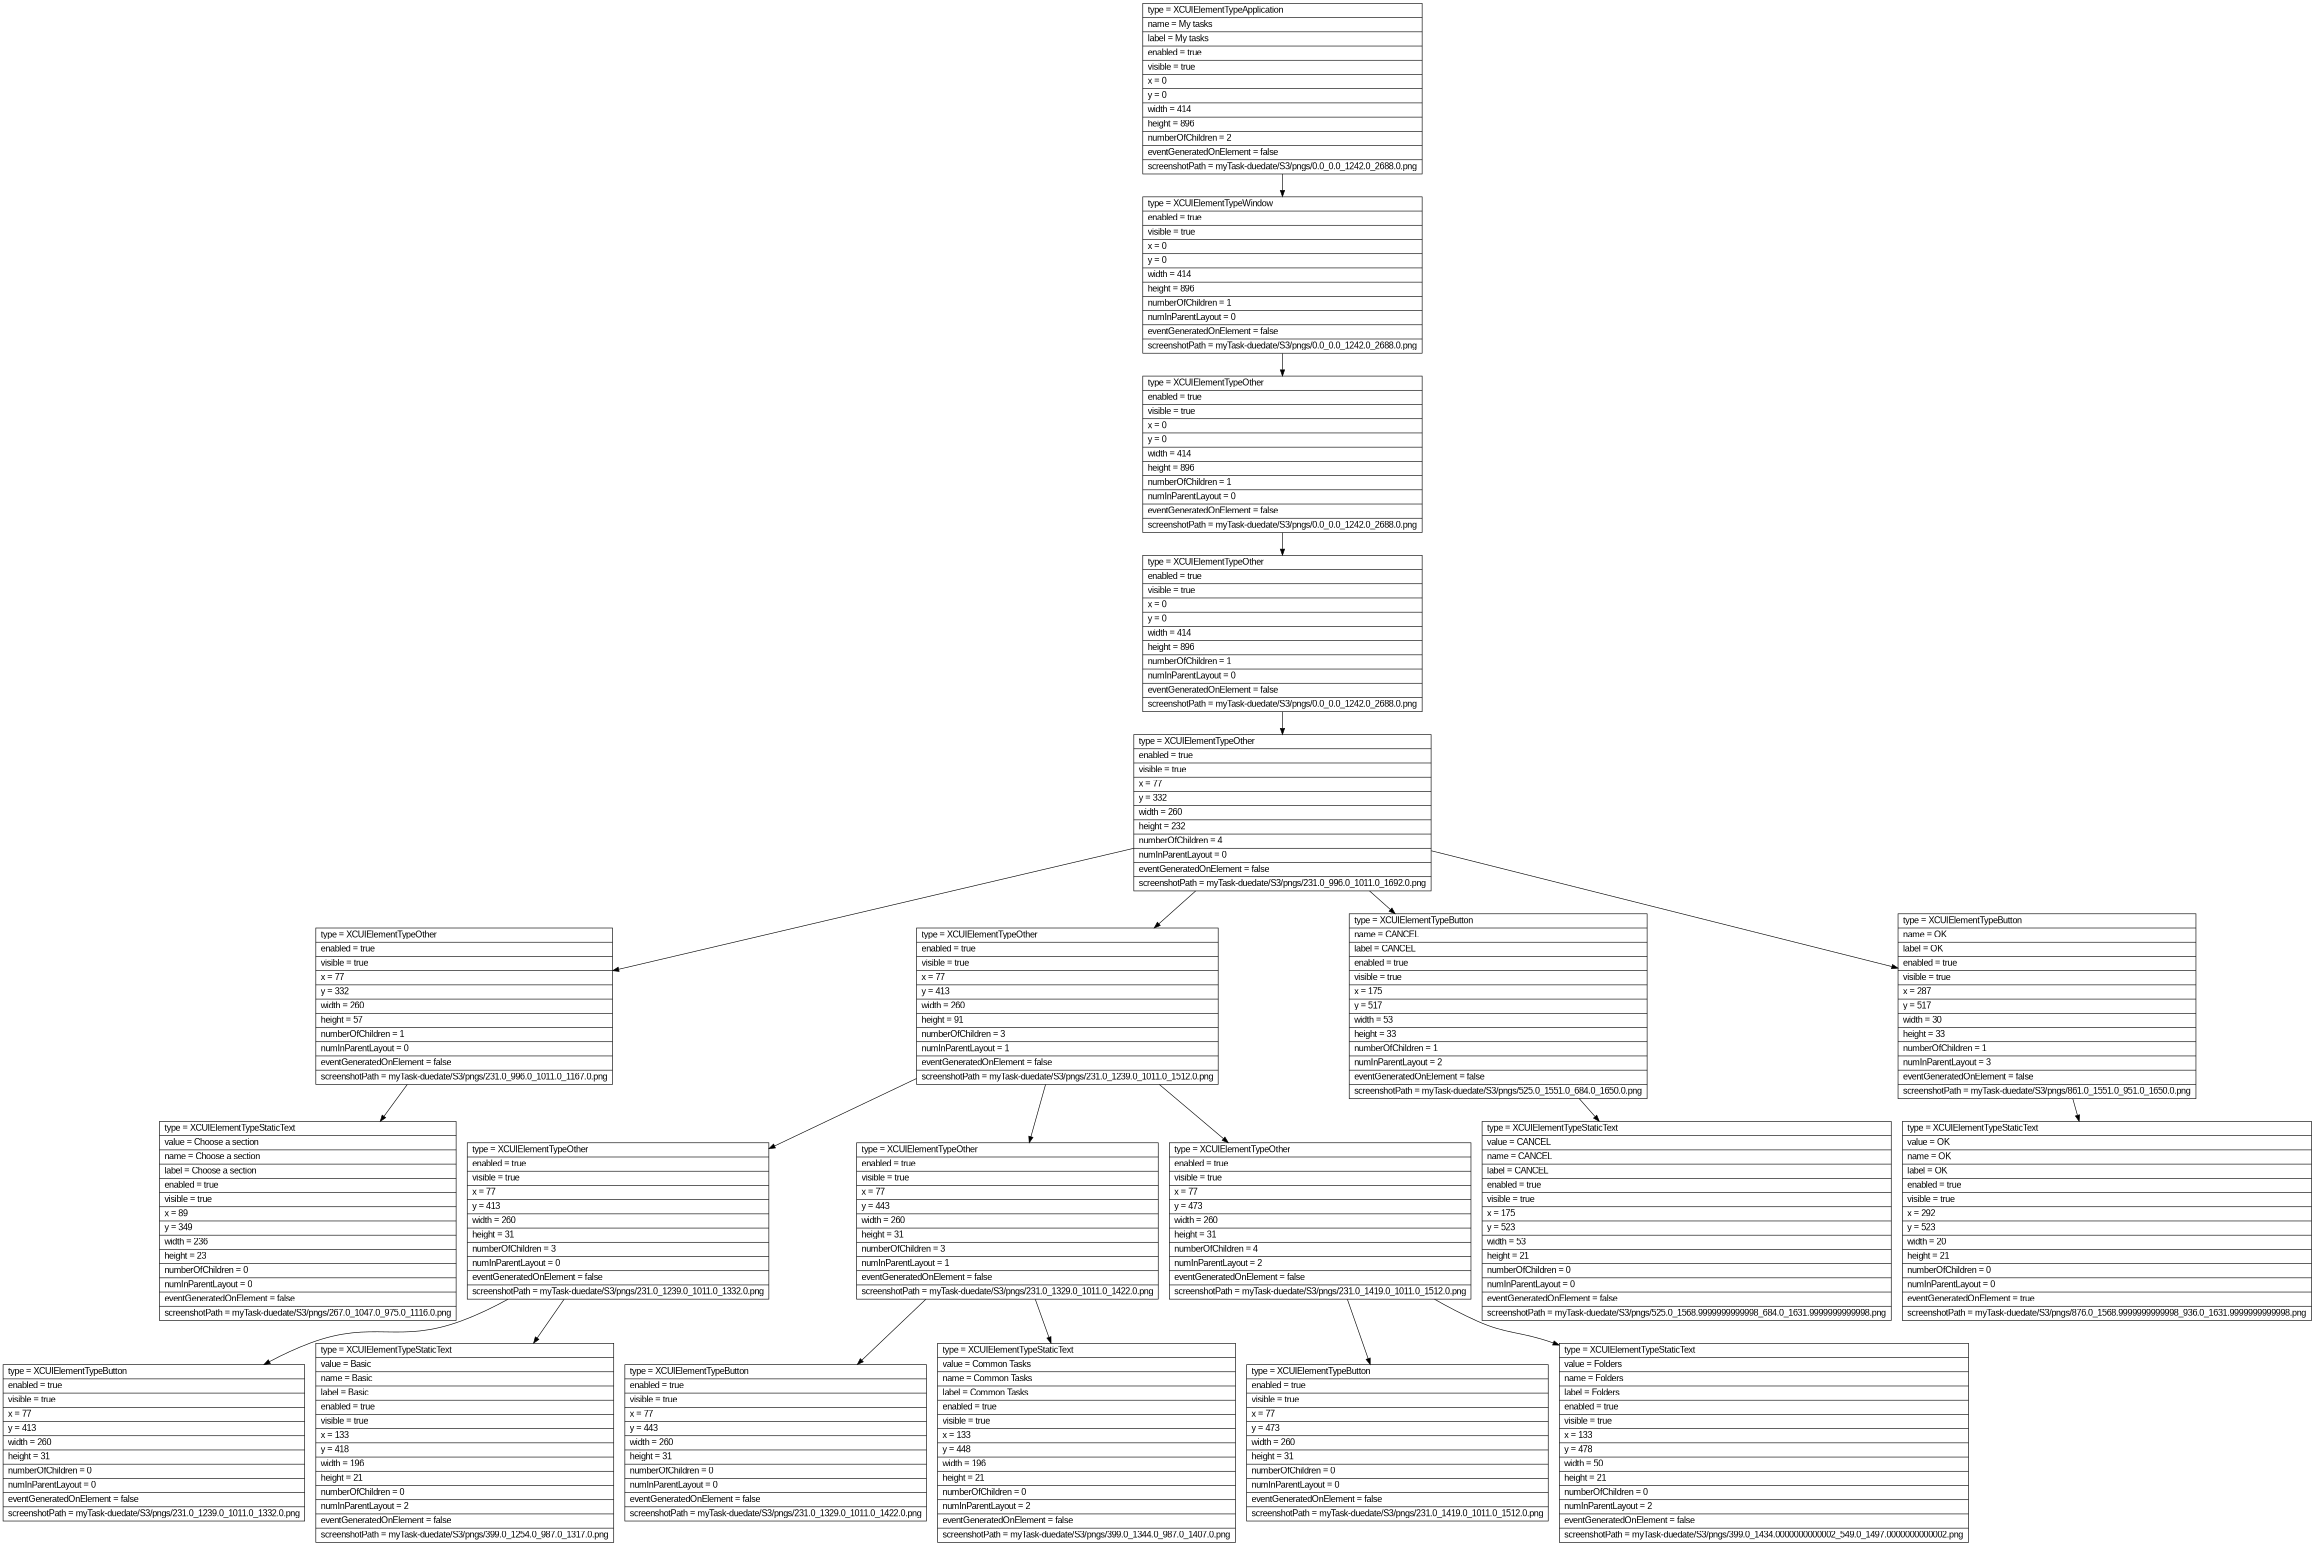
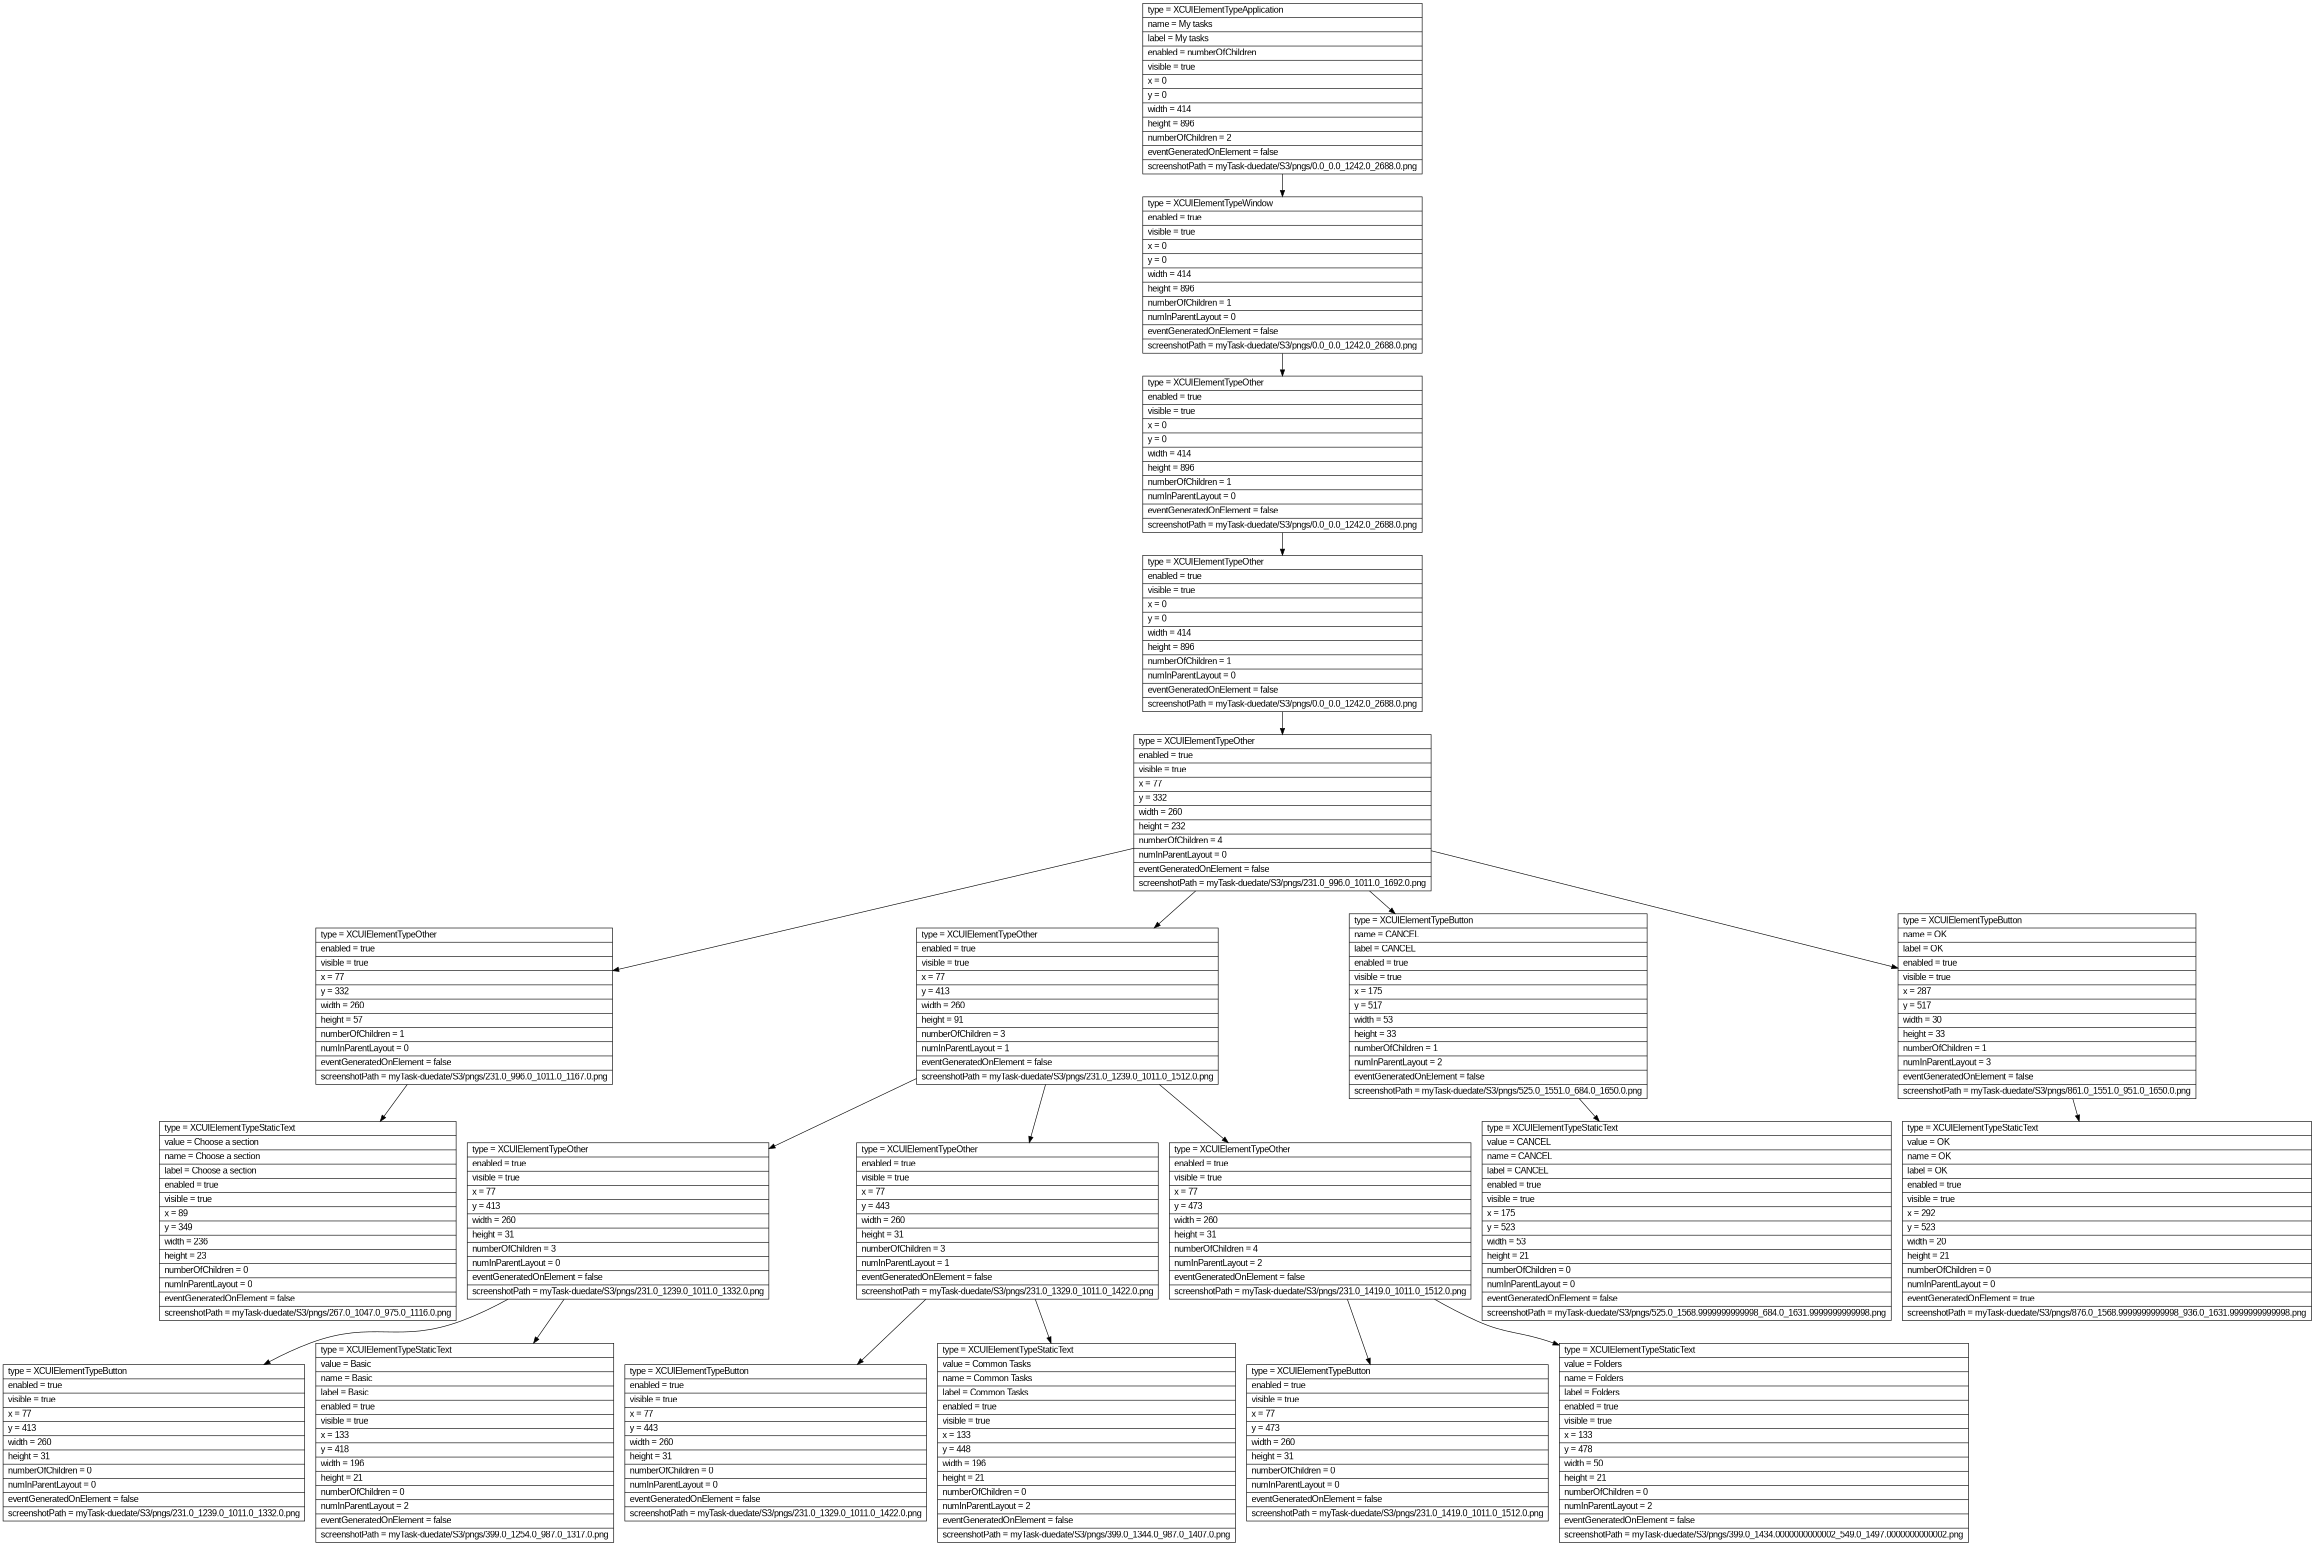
(1175, 53) -> (1202, 53)
